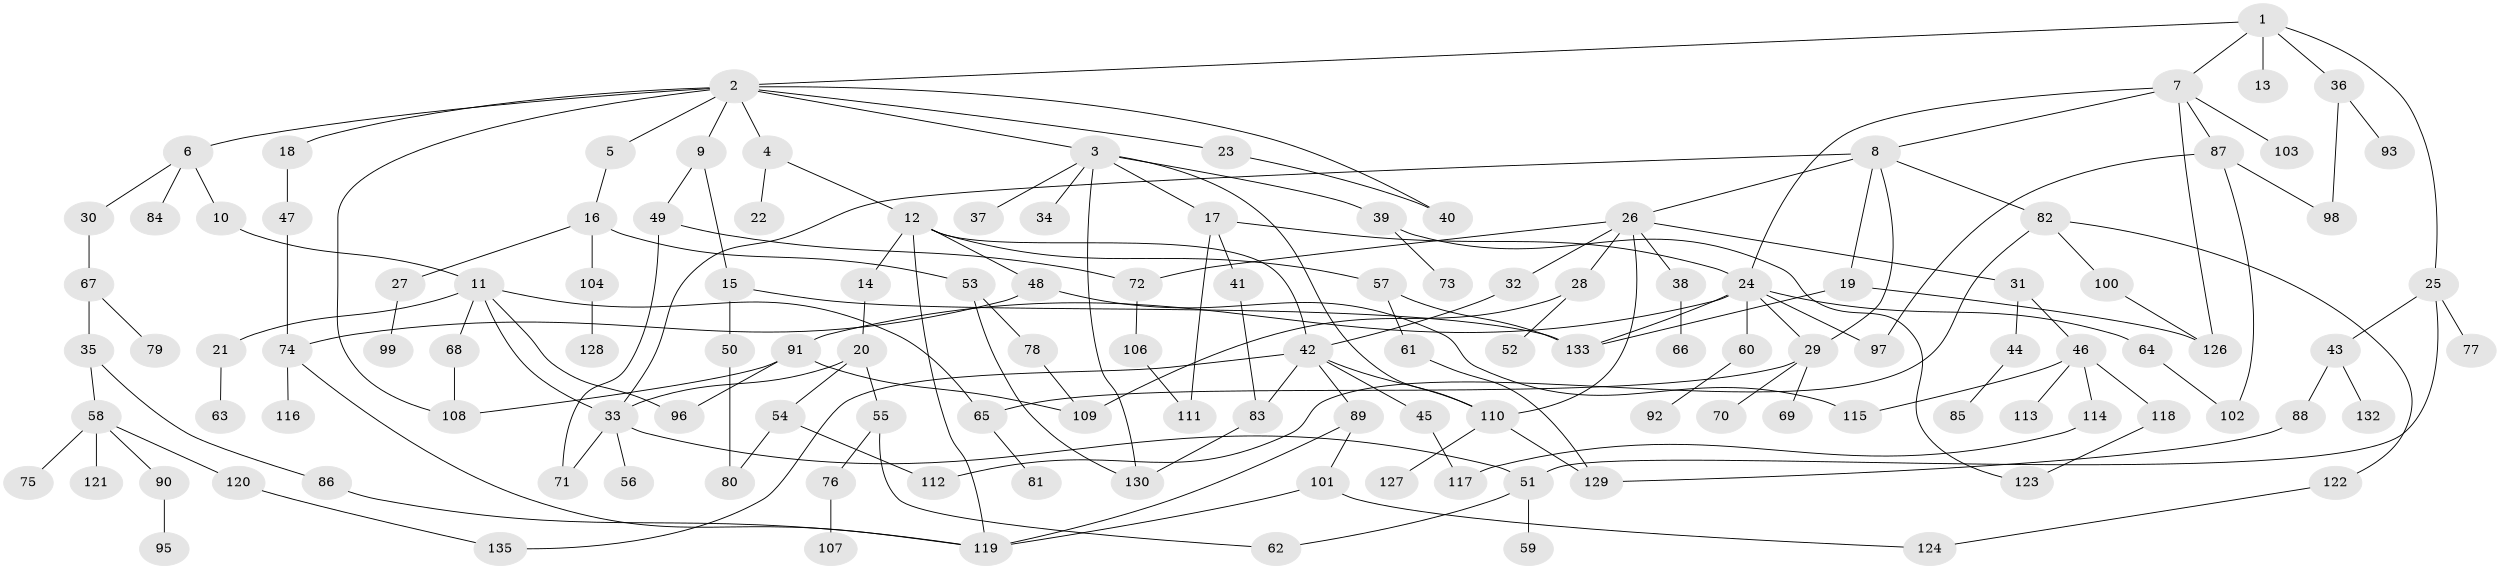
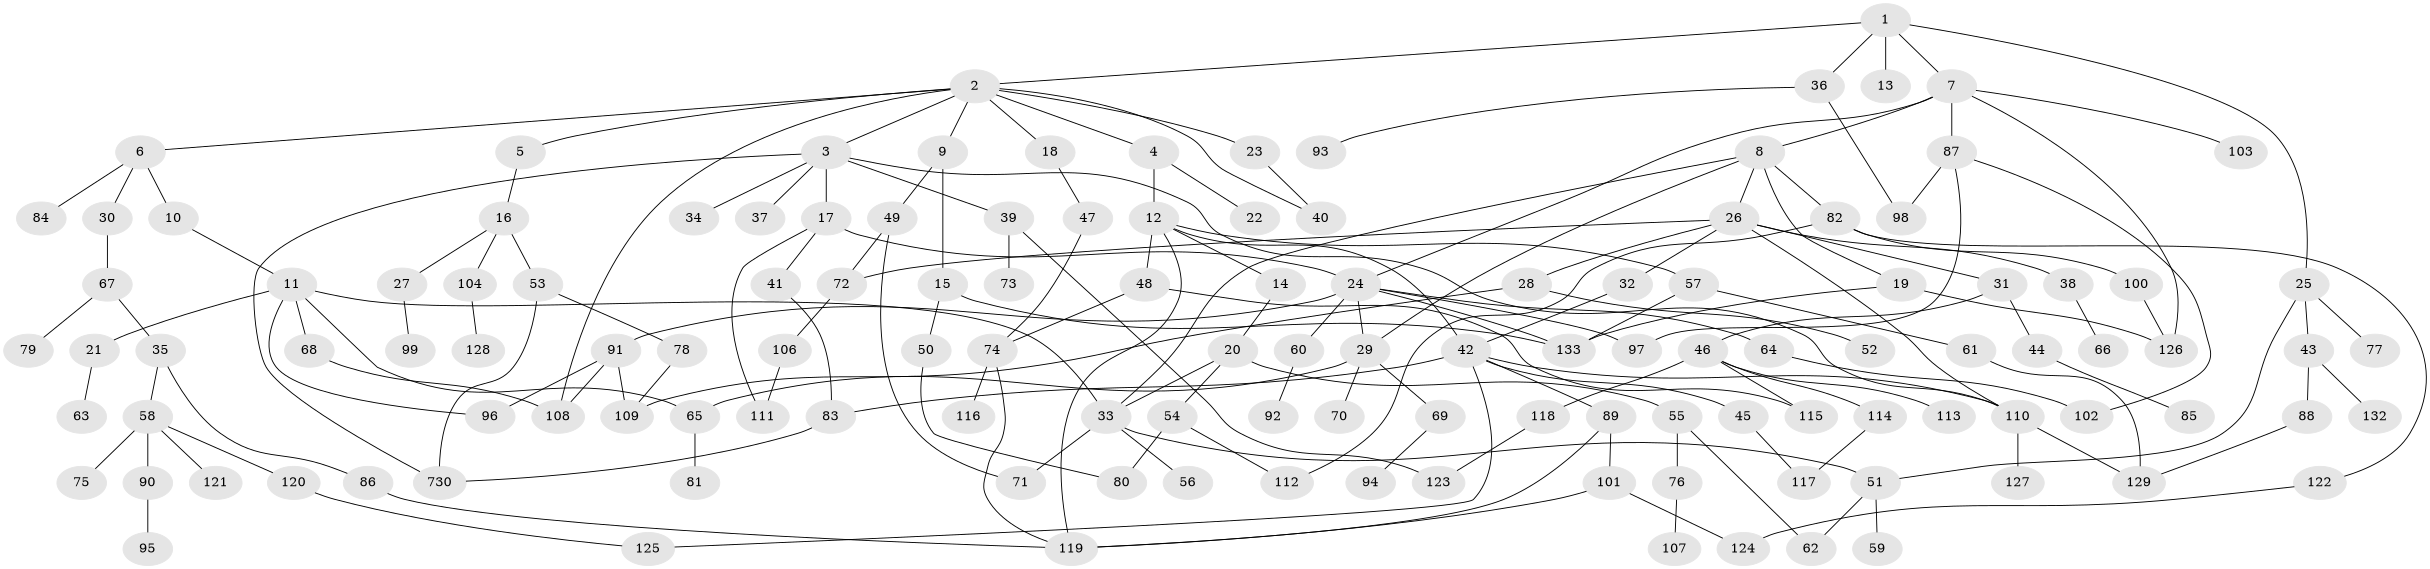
(1137, 483) -> (440, 483)
none -> (1371, 483)
(500, 549) -> (648, 549)
